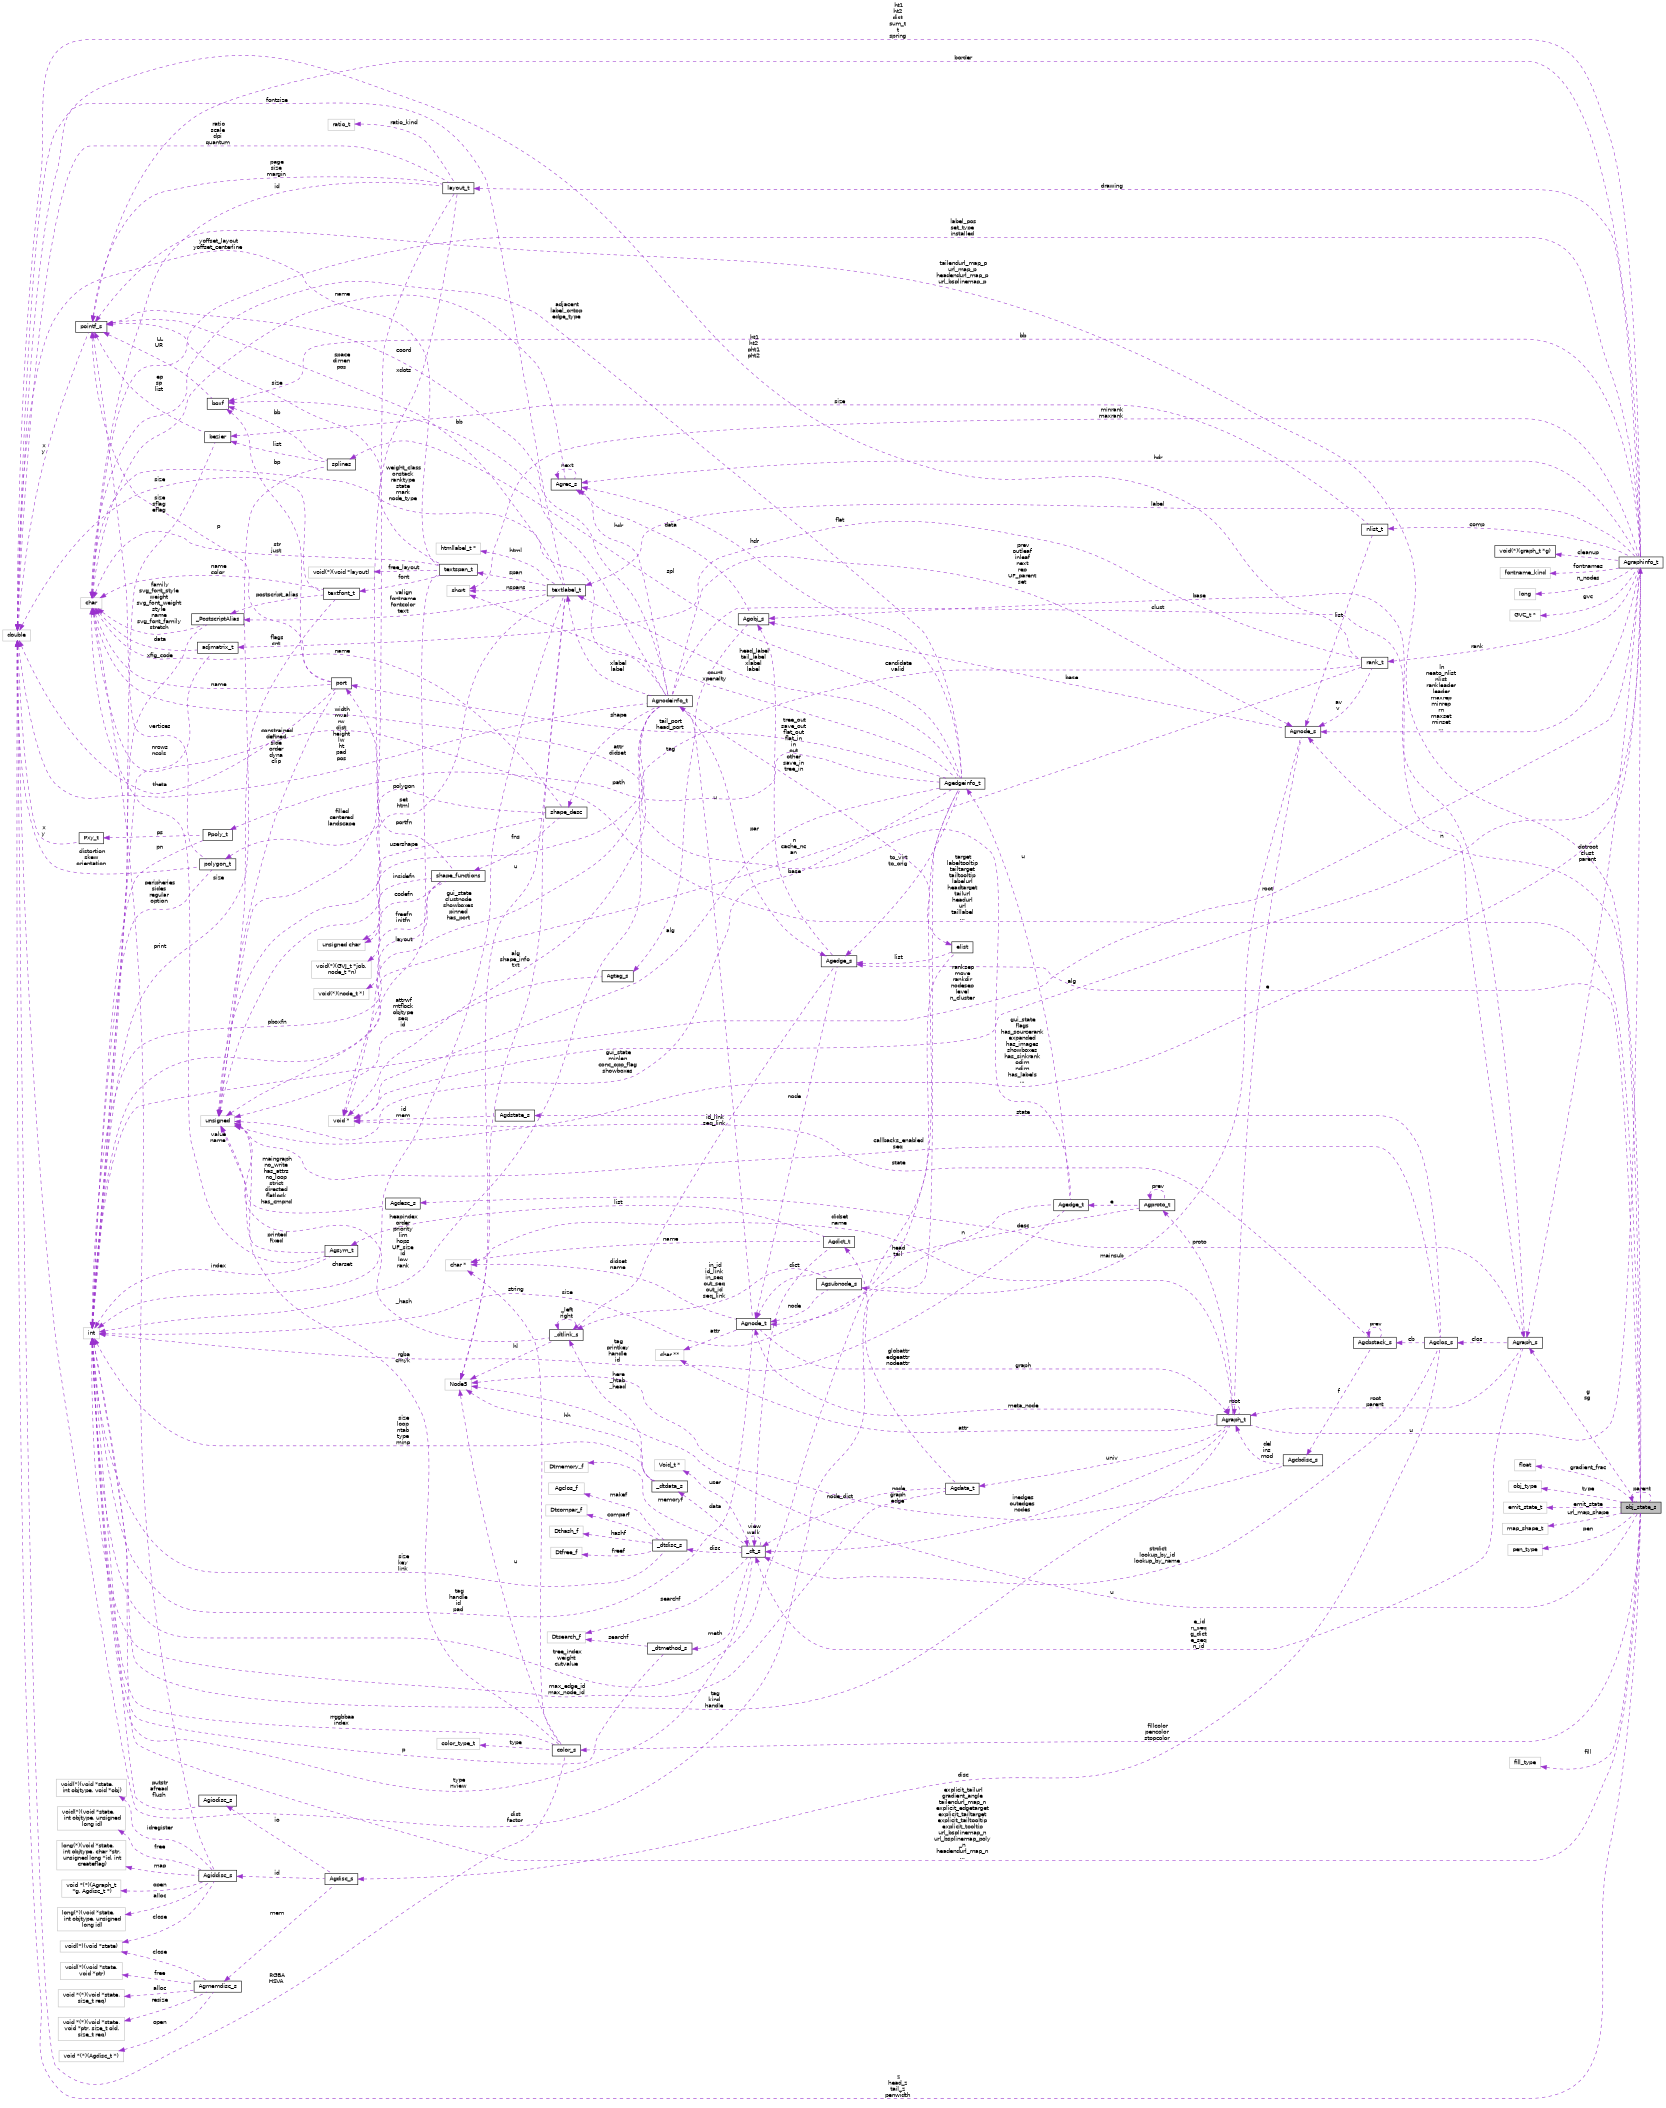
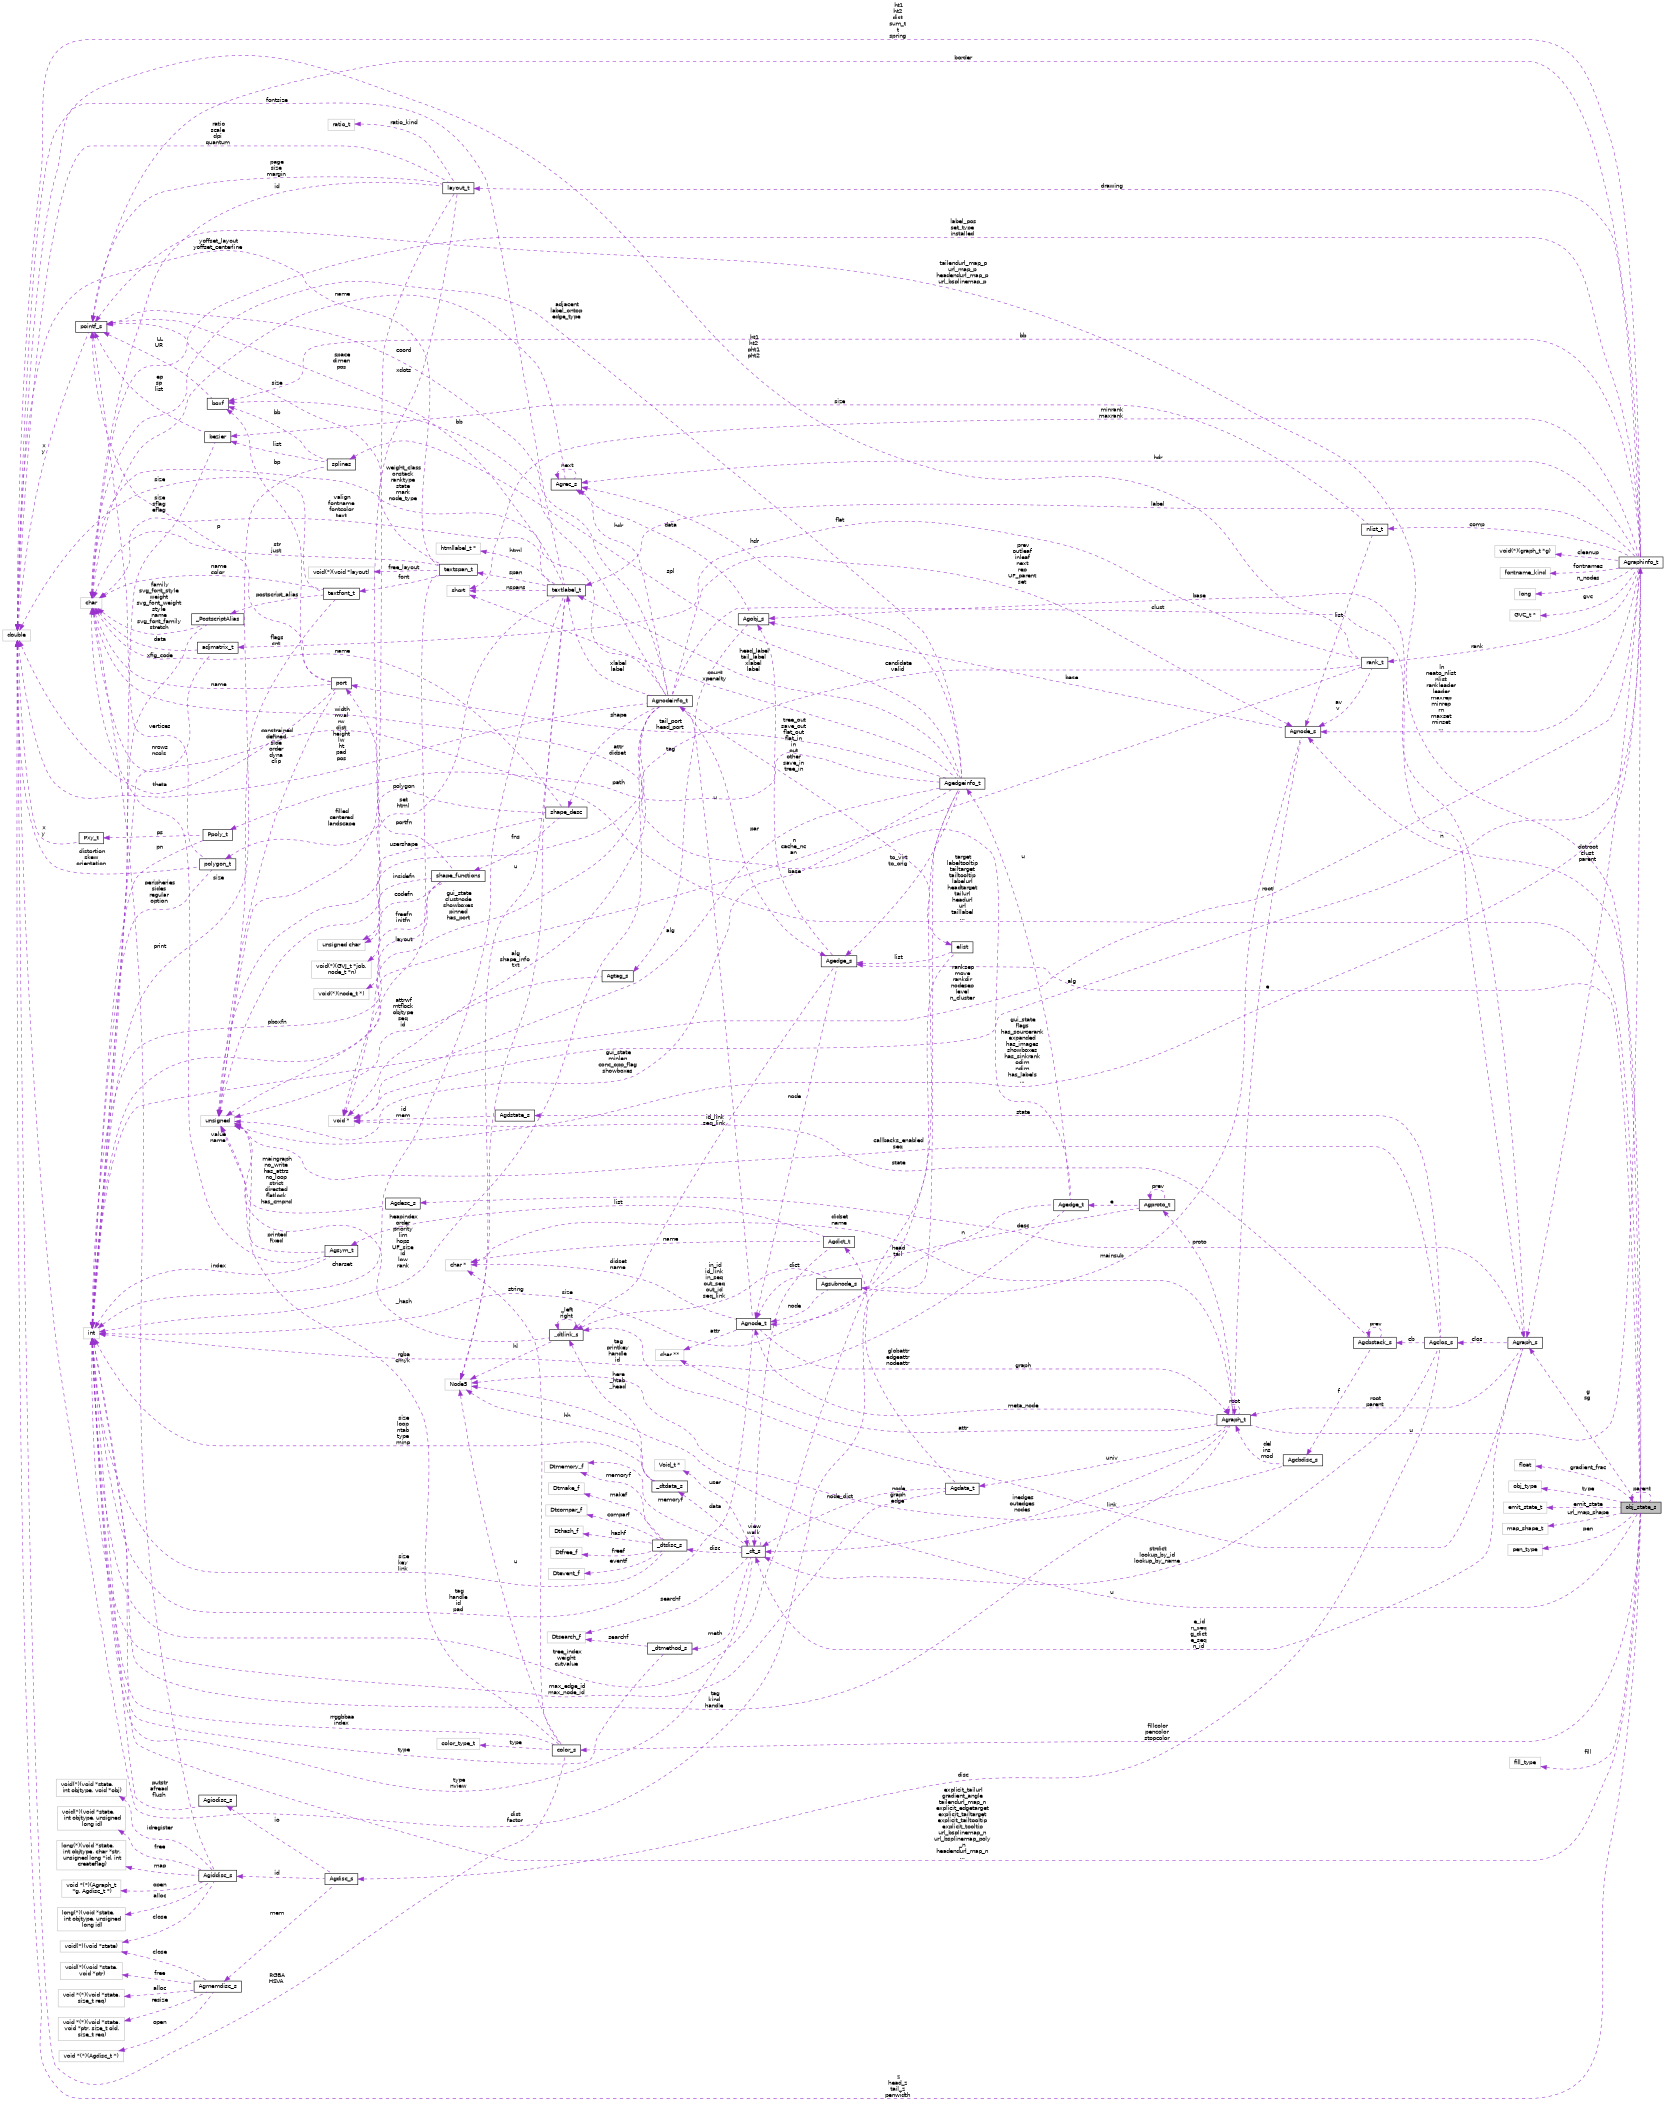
(1525, 551) -> (1525, 551)
(399, 616) -> (319, 519)
(566, 1489) -> (566, 1489)
none -> (638, 1492)
none -> (1048, 1494)
none -> (566, 1574)
(403, 1750) -> (403, 1750)
